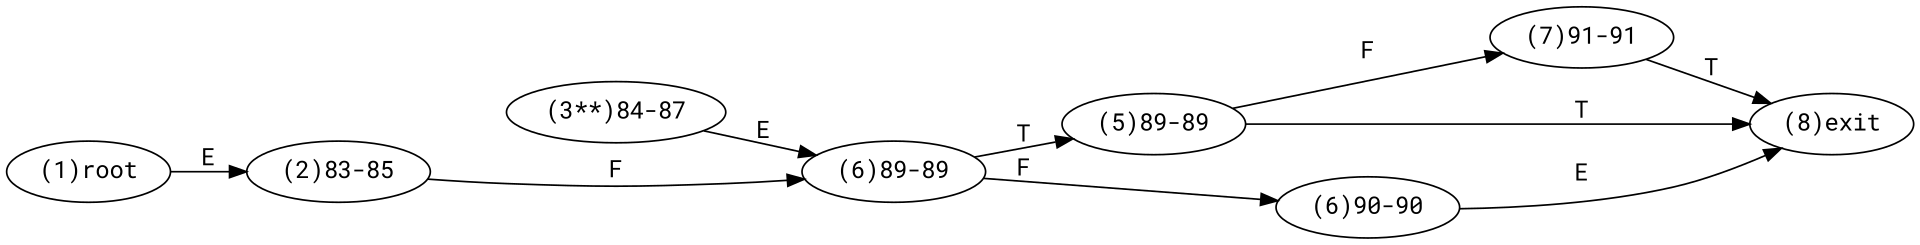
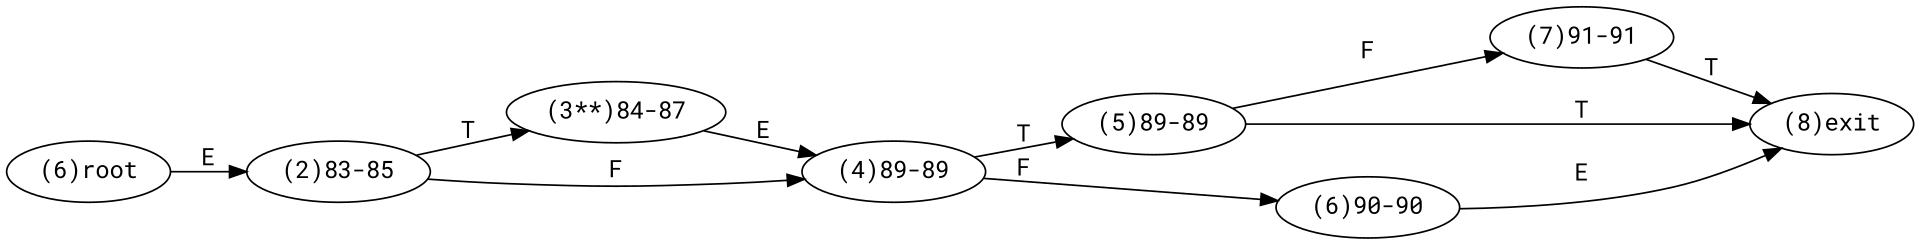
none -> (464, 145)
(89, 172) -> (89, 172)
(894, 172) -> (894, 172)
